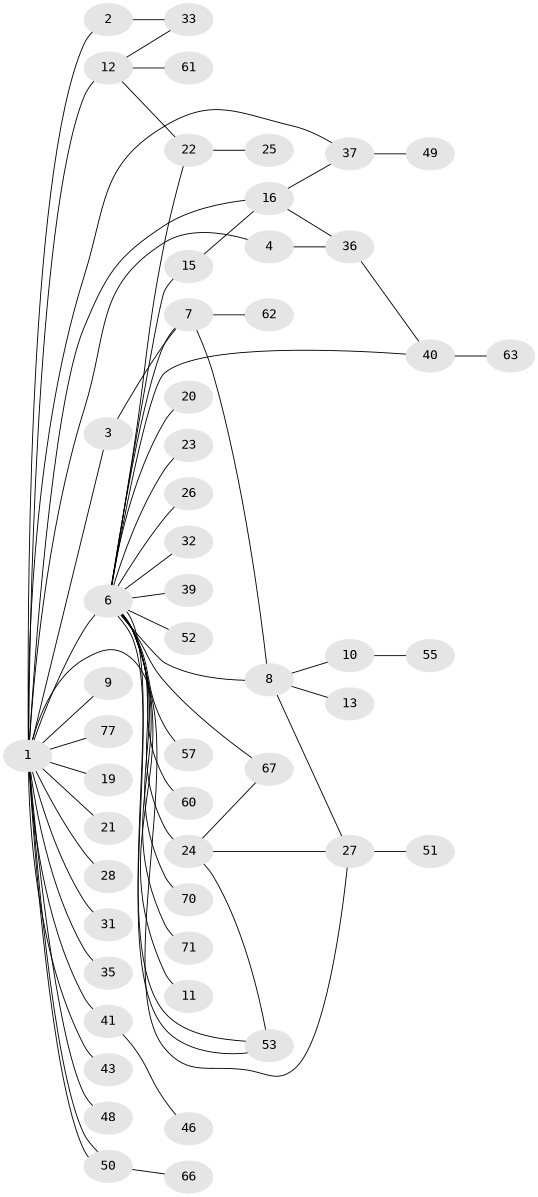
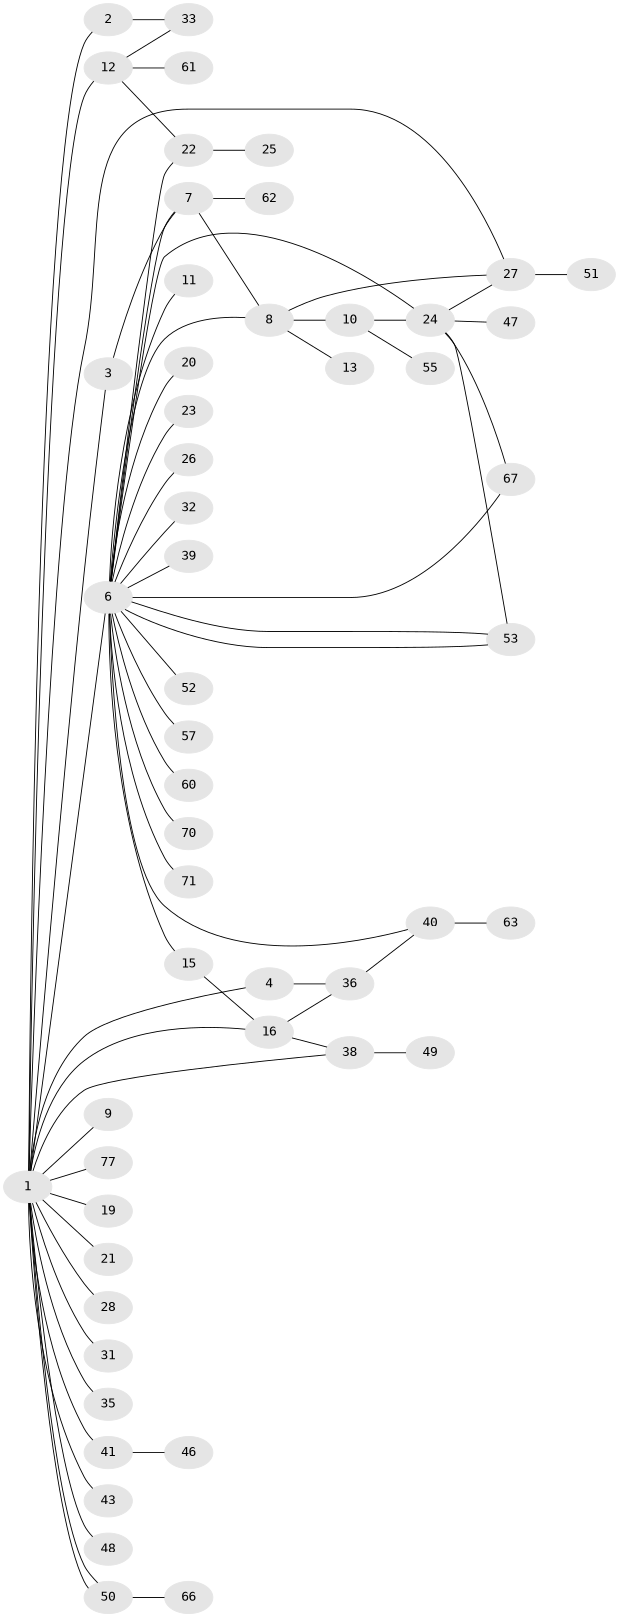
(350, 154) -> (350, 1053)
none -> (390, 320)
none -> (511, 323)
